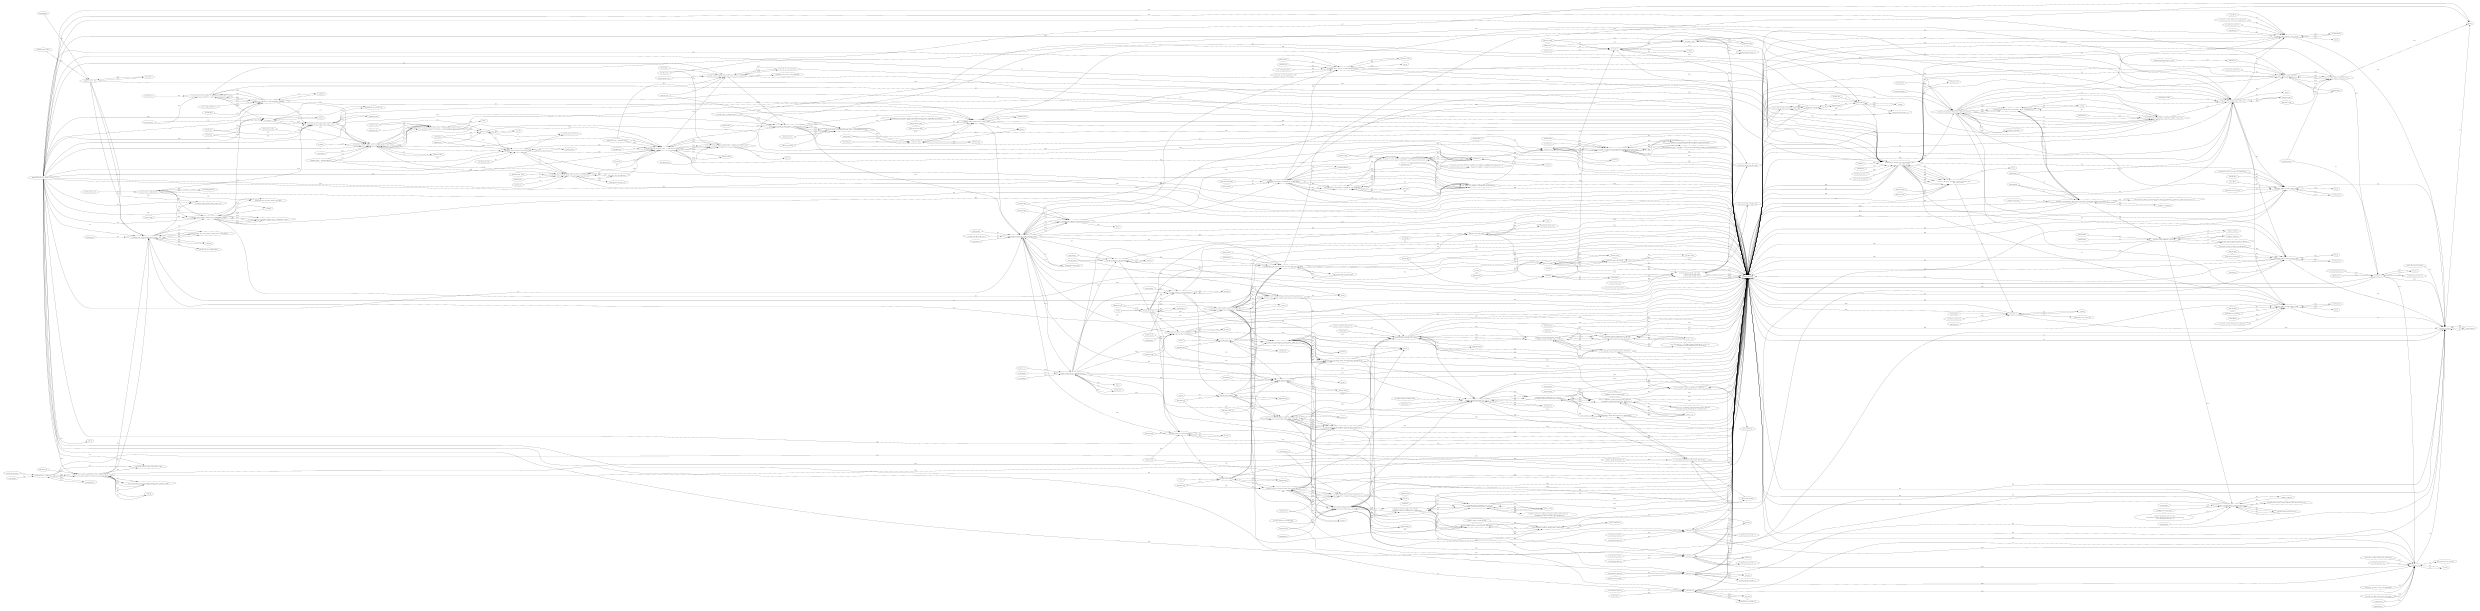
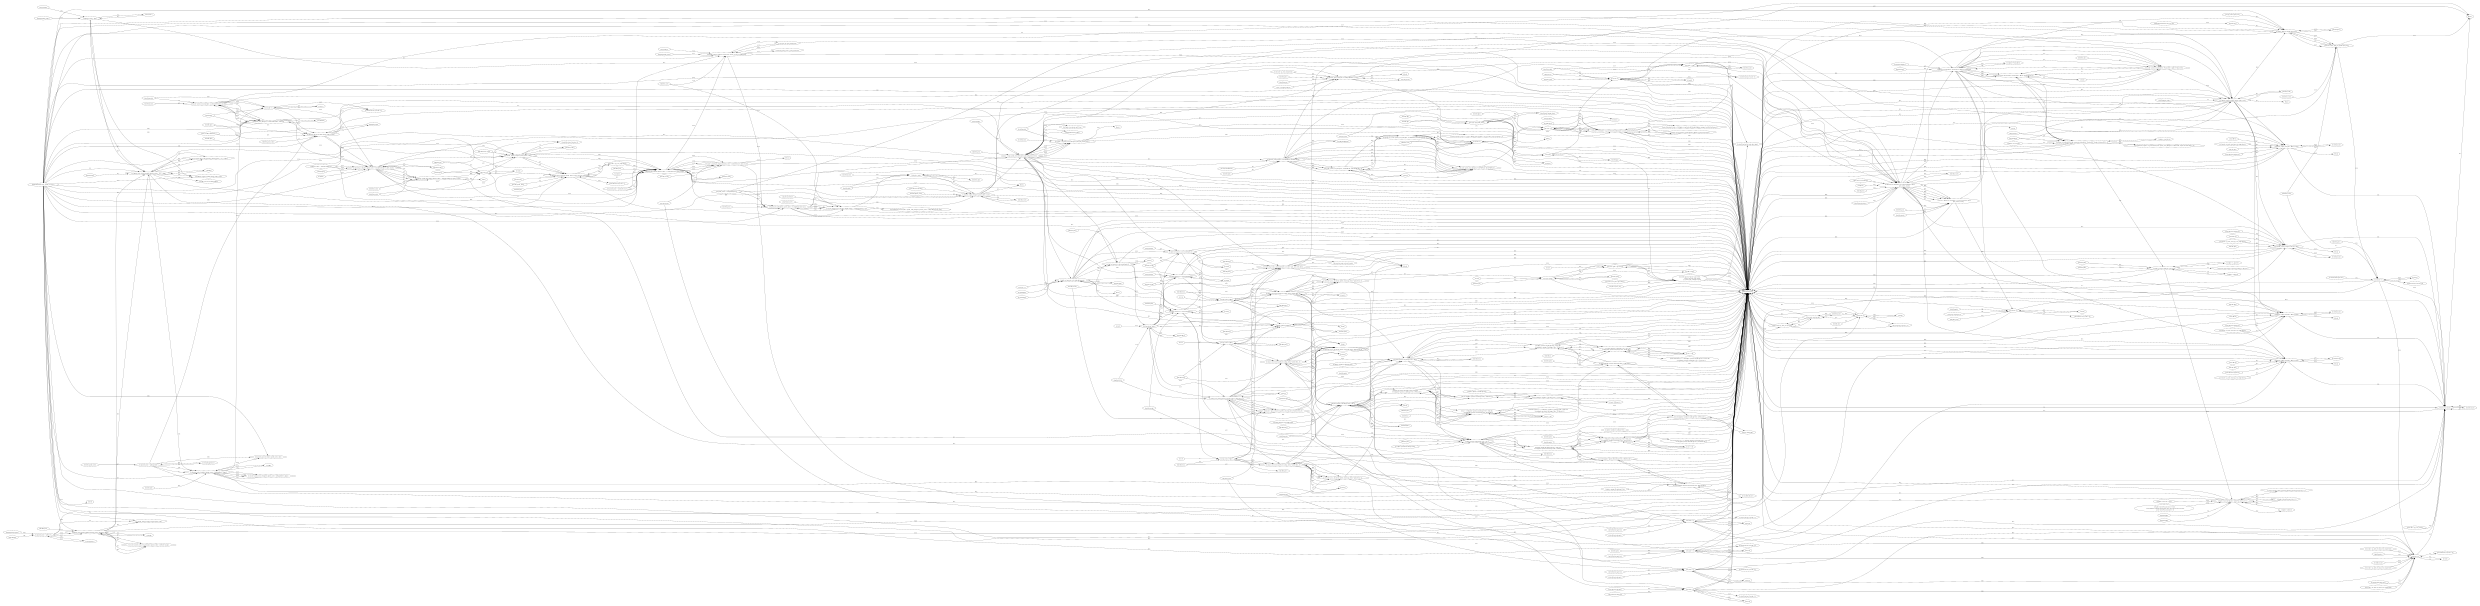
(1748, 204) -> none
(995, 236) -> (1044, 129)
